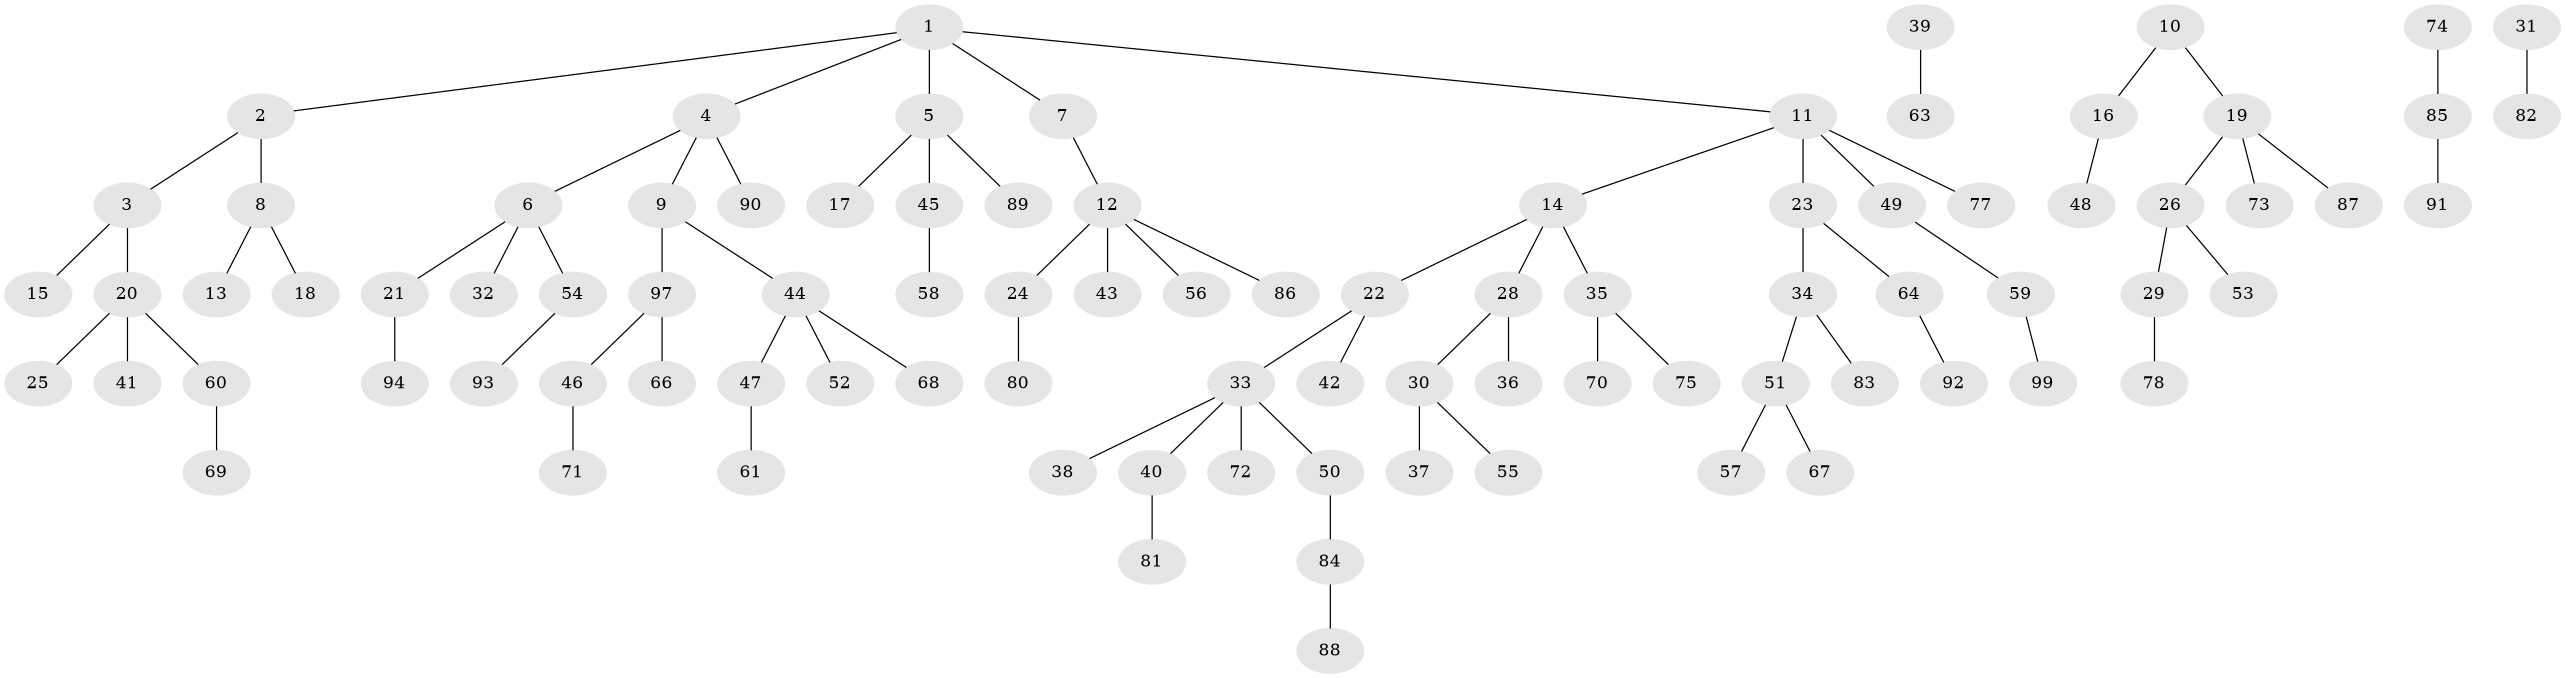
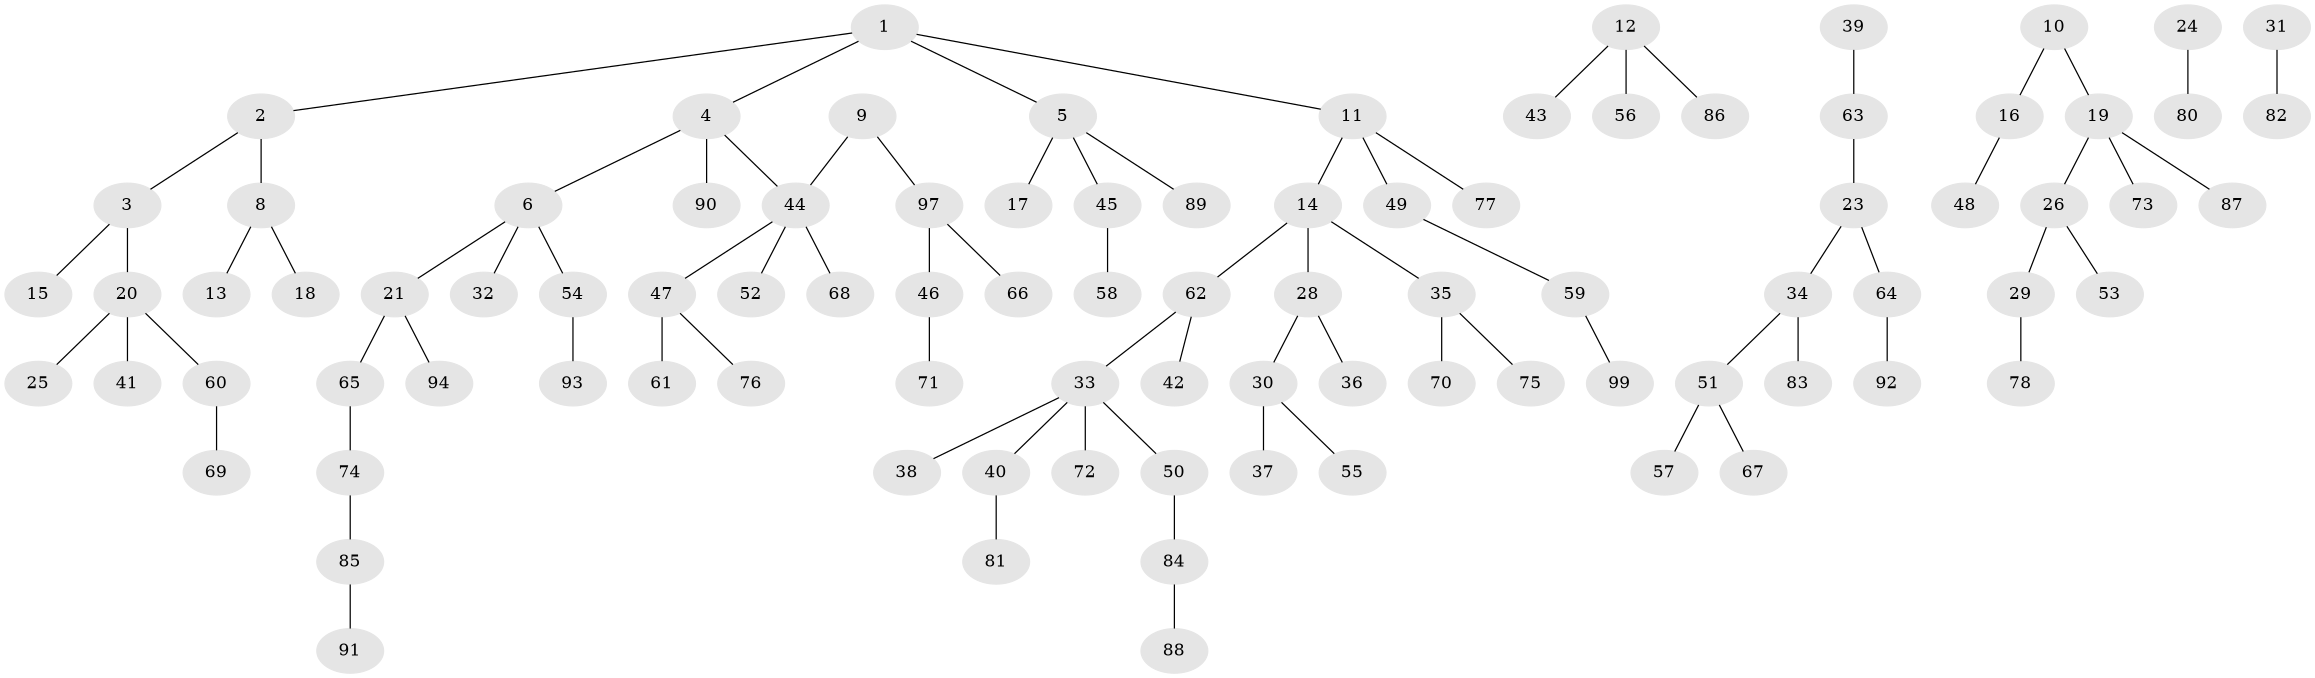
(1063, 116) -> none
(684, 161) -> (751, 161)
(1803, 161) -> (1854, 161)
(1063, 250) -> none
(1375, 295) -> (1197, 295)
none -> (350, 384)
none -> (751, 384)
